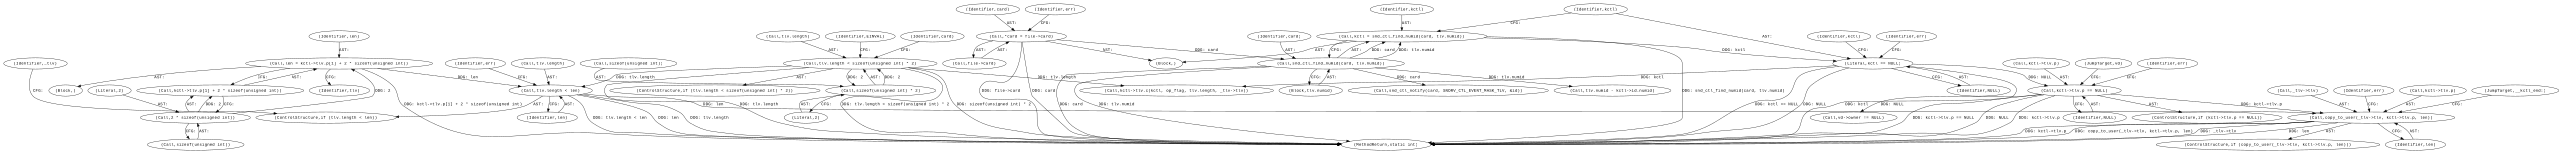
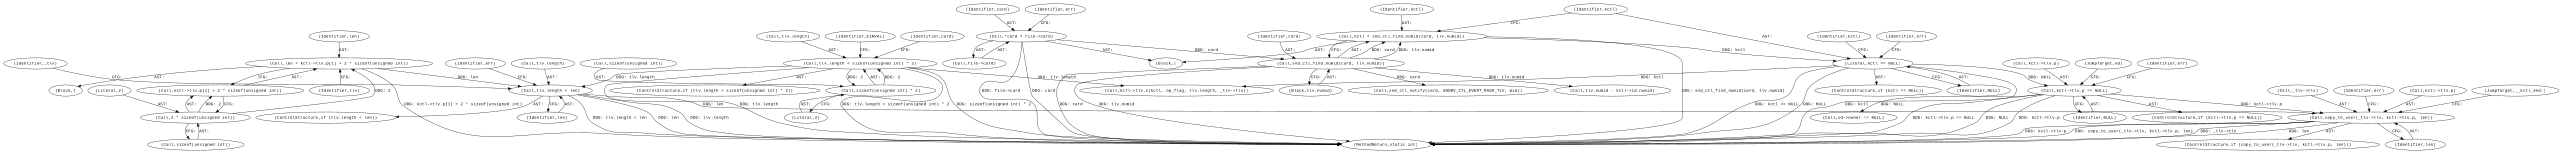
(326, 76) -> (340, 79)
none -> (1878, 91)
(138, 110) -> (280, 84)
